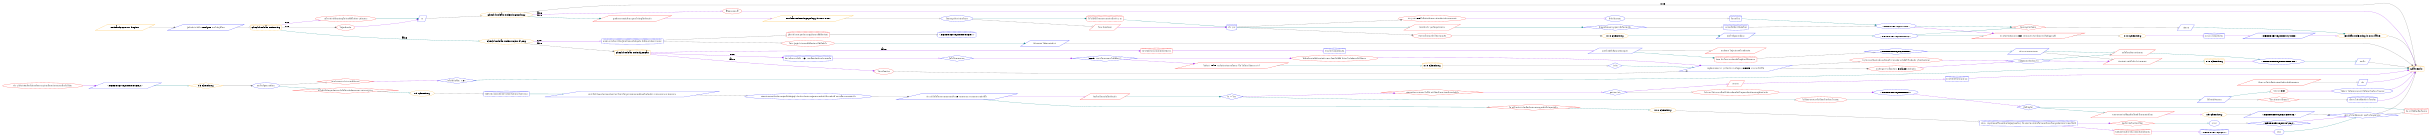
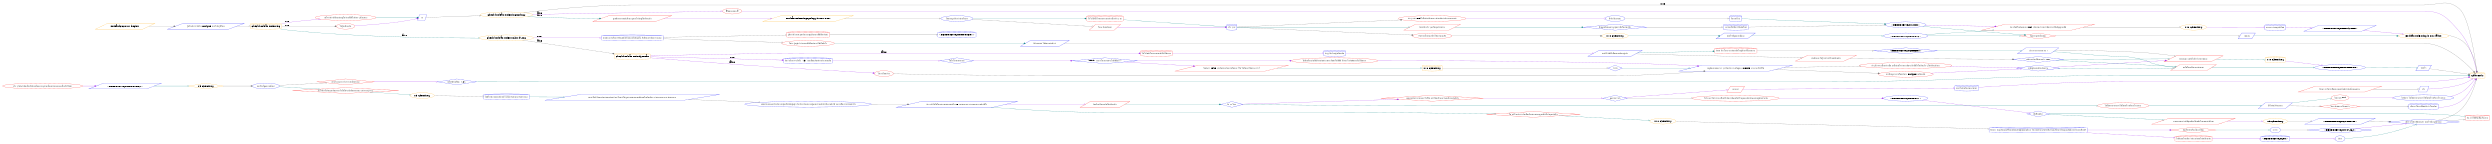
none -> (2038, 59)
